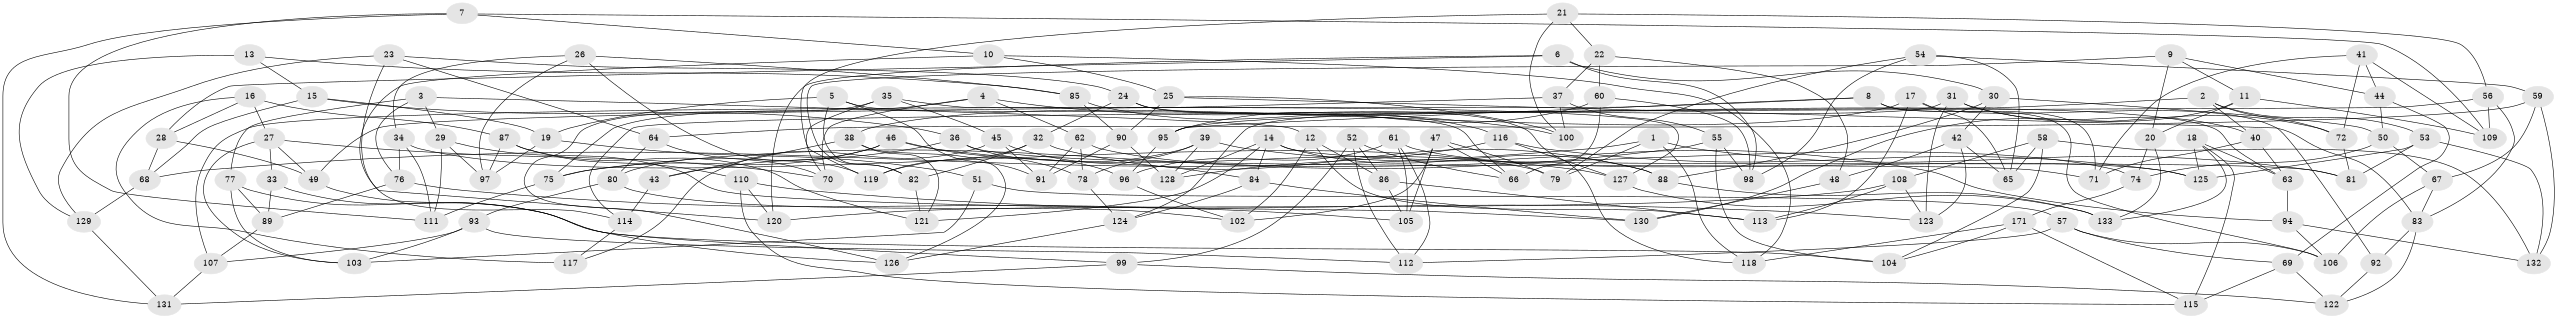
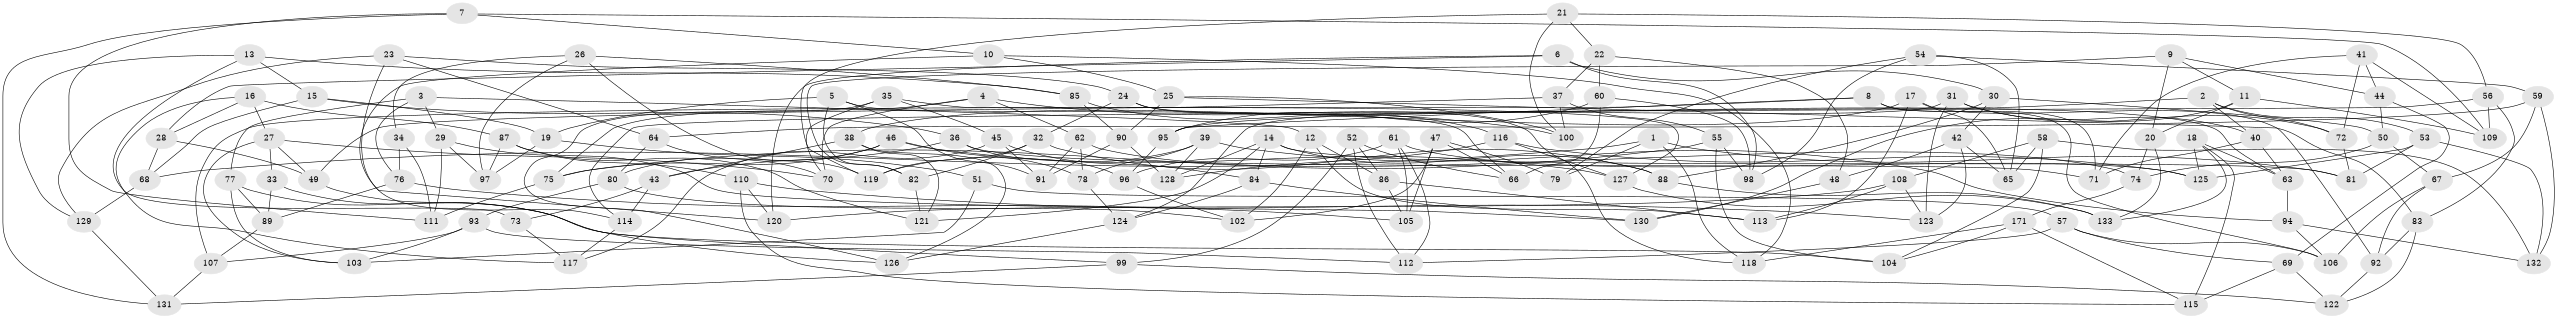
(807, 166) -> none
(2427, 201) -> (2394, 215)
none -> (516, 222)
